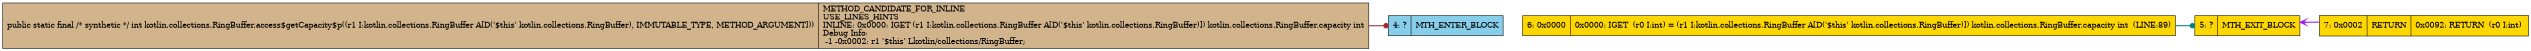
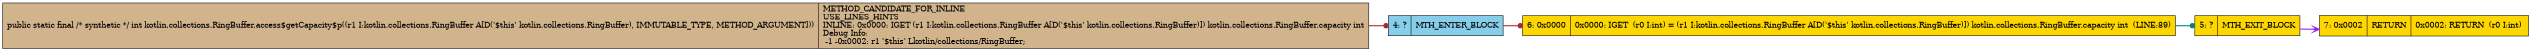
(2312, 22) -> (2307, 29)
(2470, 25) -> (2470, 25)
none -> (1511, 26)
